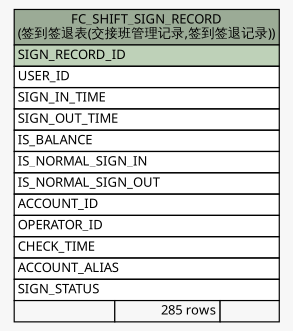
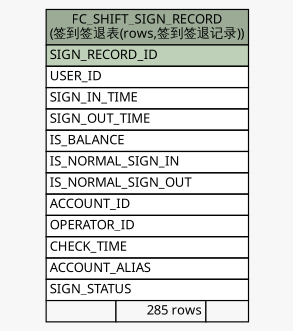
(147, 34) -> (147, 34)
